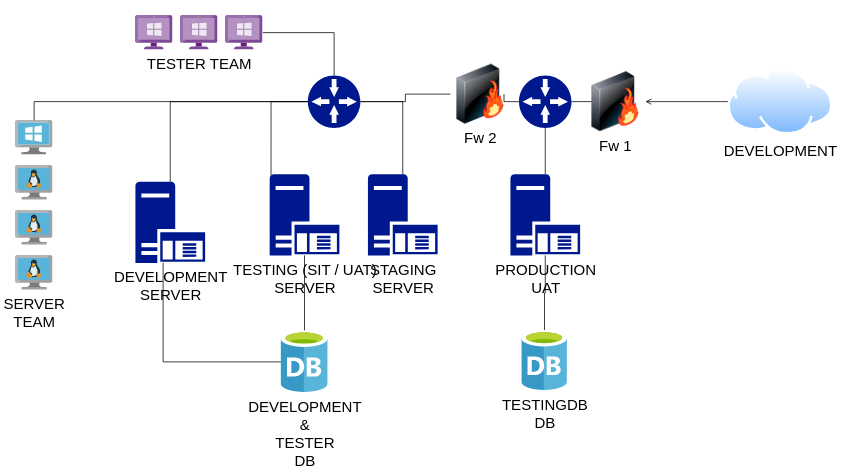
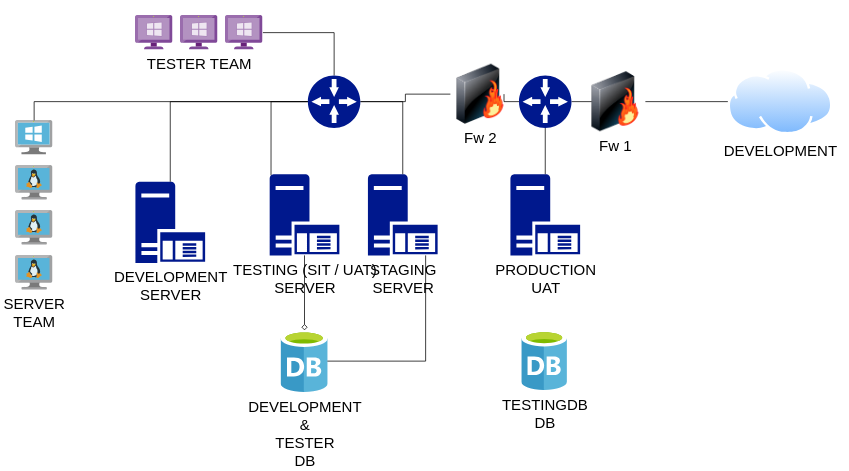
(650, 102) -> (649, 102)
(545, 293) -> none
(305, 326) -> (305, 324)
none -> (426, 357)
(172, 362) -> none
